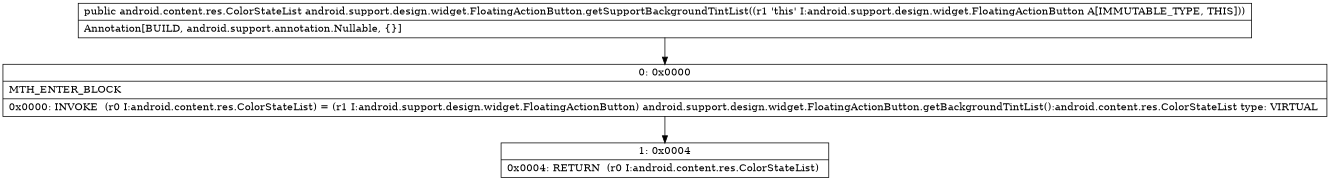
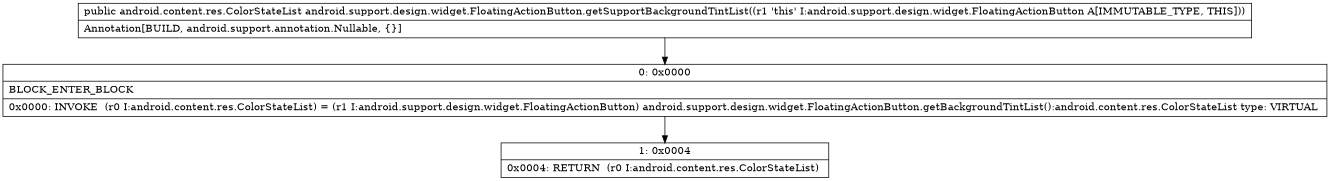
(65, 90) -> (71, 90)
